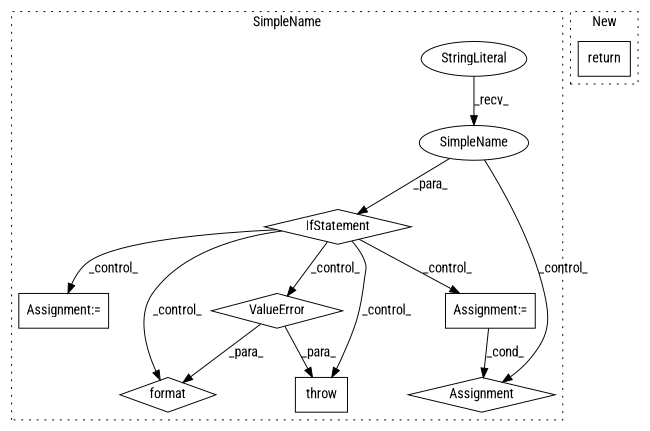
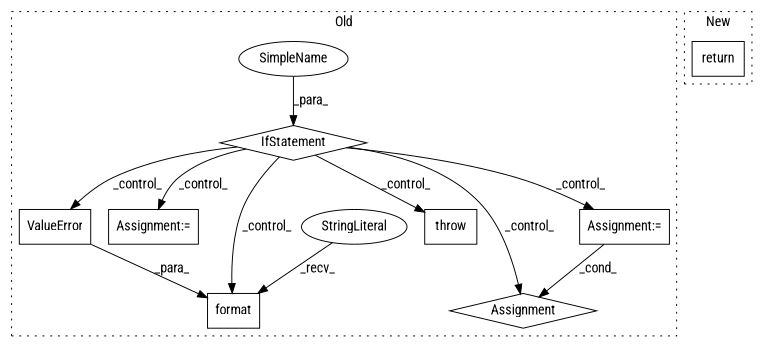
(287, 23) -> (344, 23)
(474, 96) -> (299, 265)
(538, 269) -> (459, 186)
(277, 311) -> (55, 227)
(296, 348) -> none
(168, 395) -> (234, 311)
